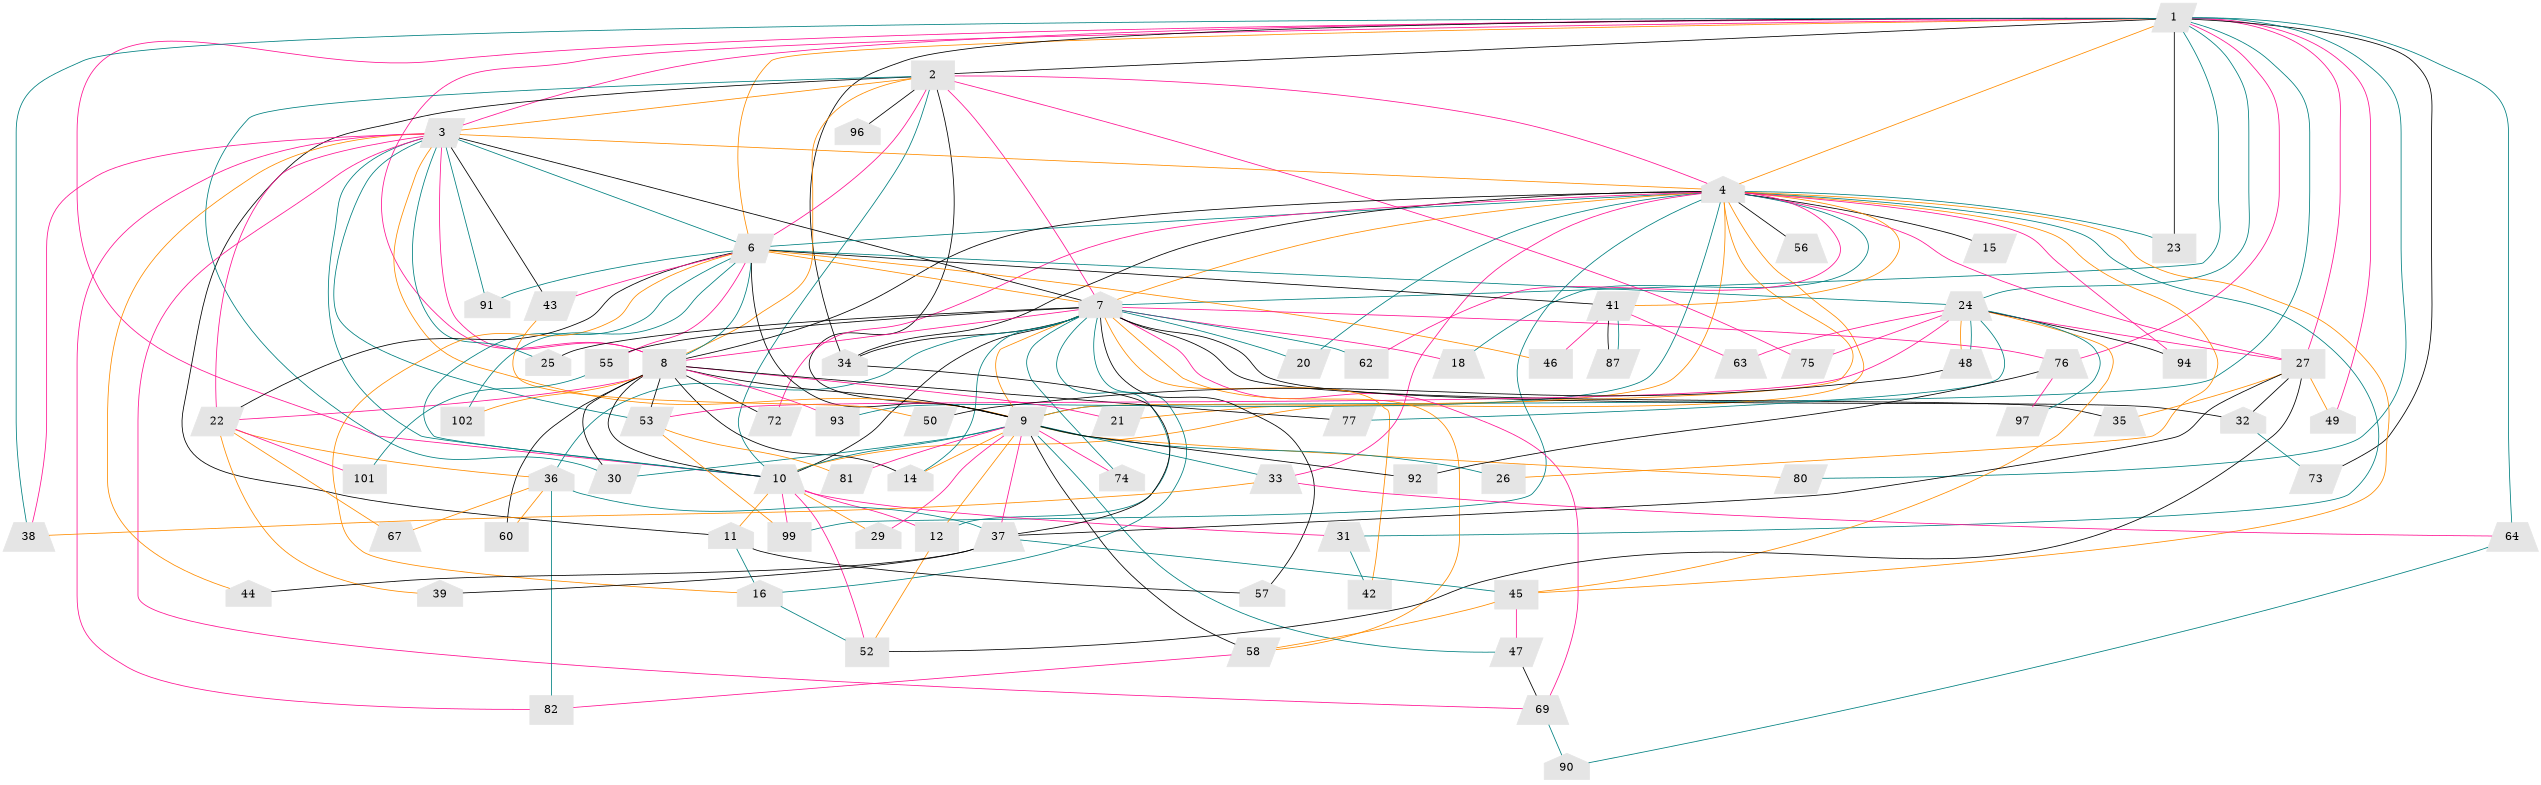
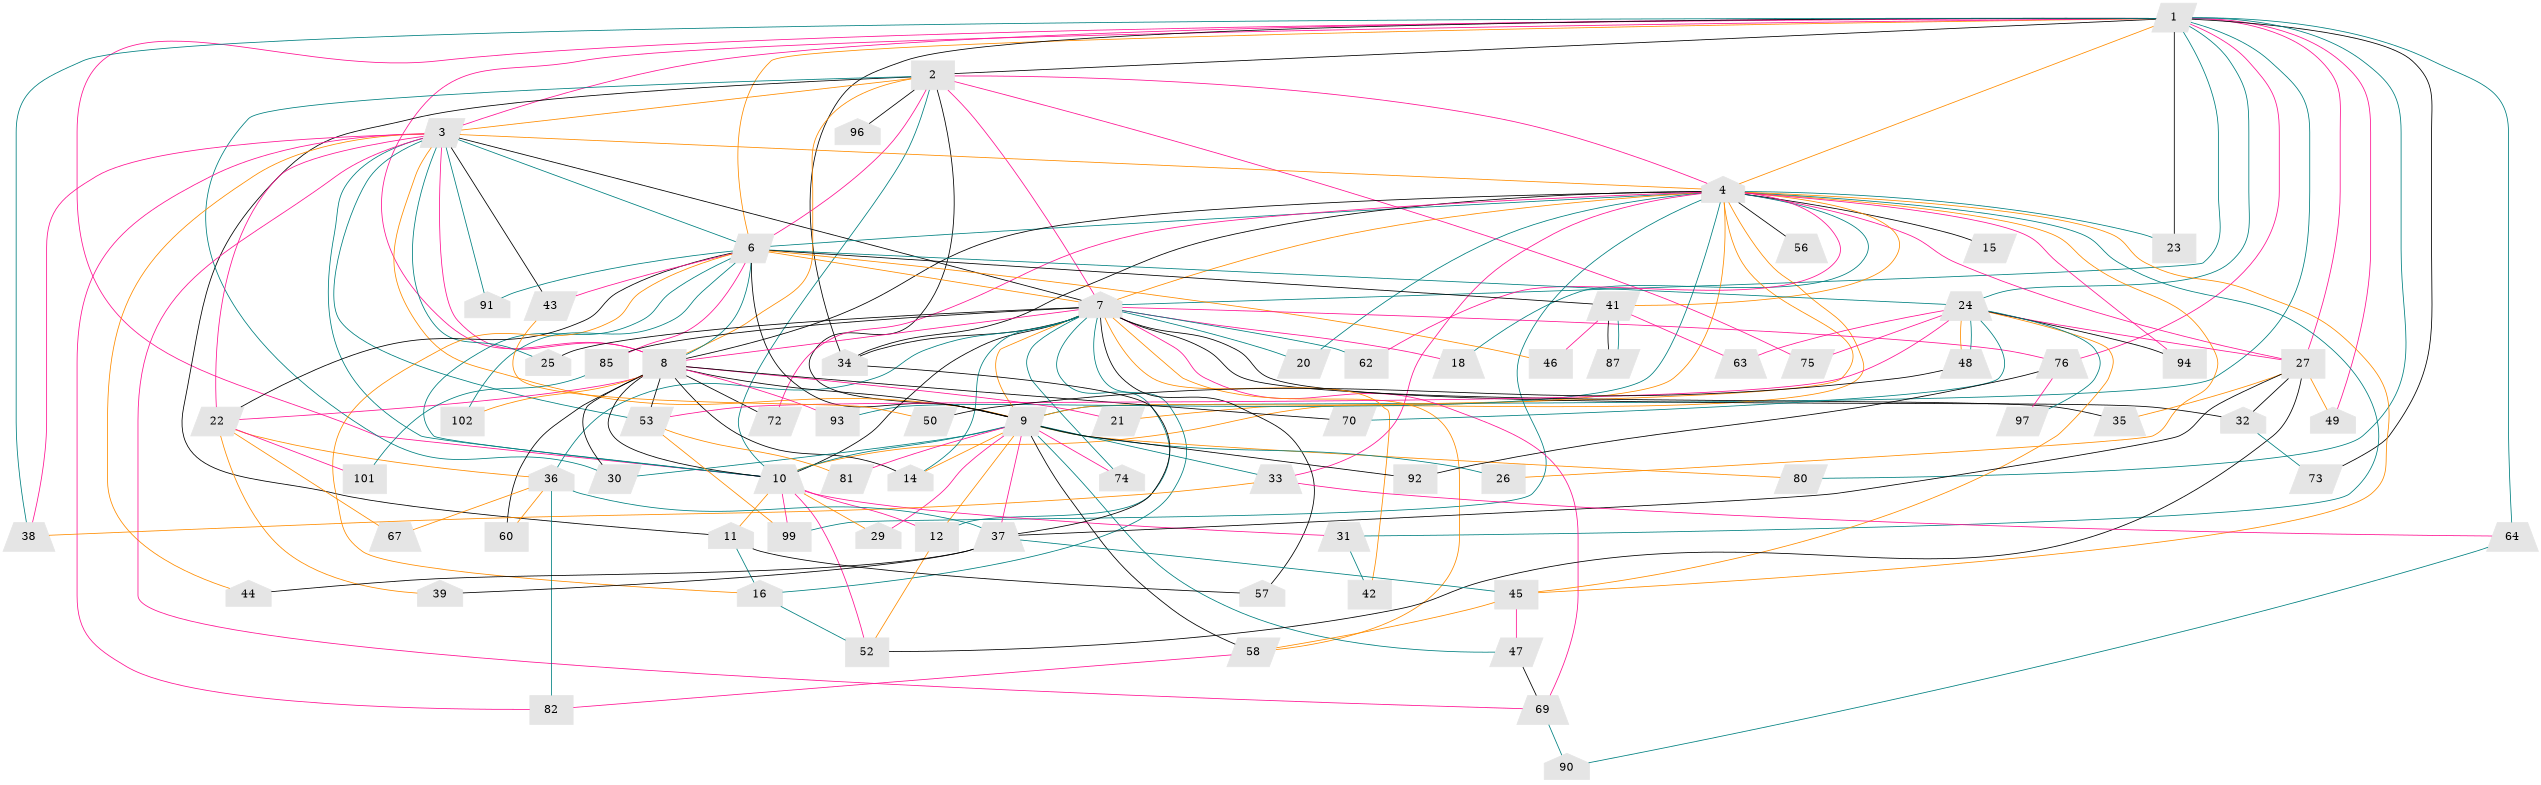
(607, 364) -> (607, 364)
(1350, 422) -> (1350, 422)
